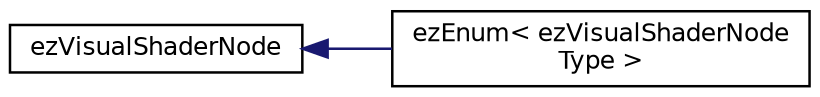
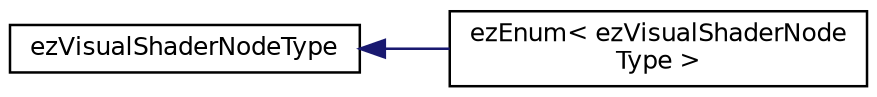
(156, 49) -> (185, 49)
